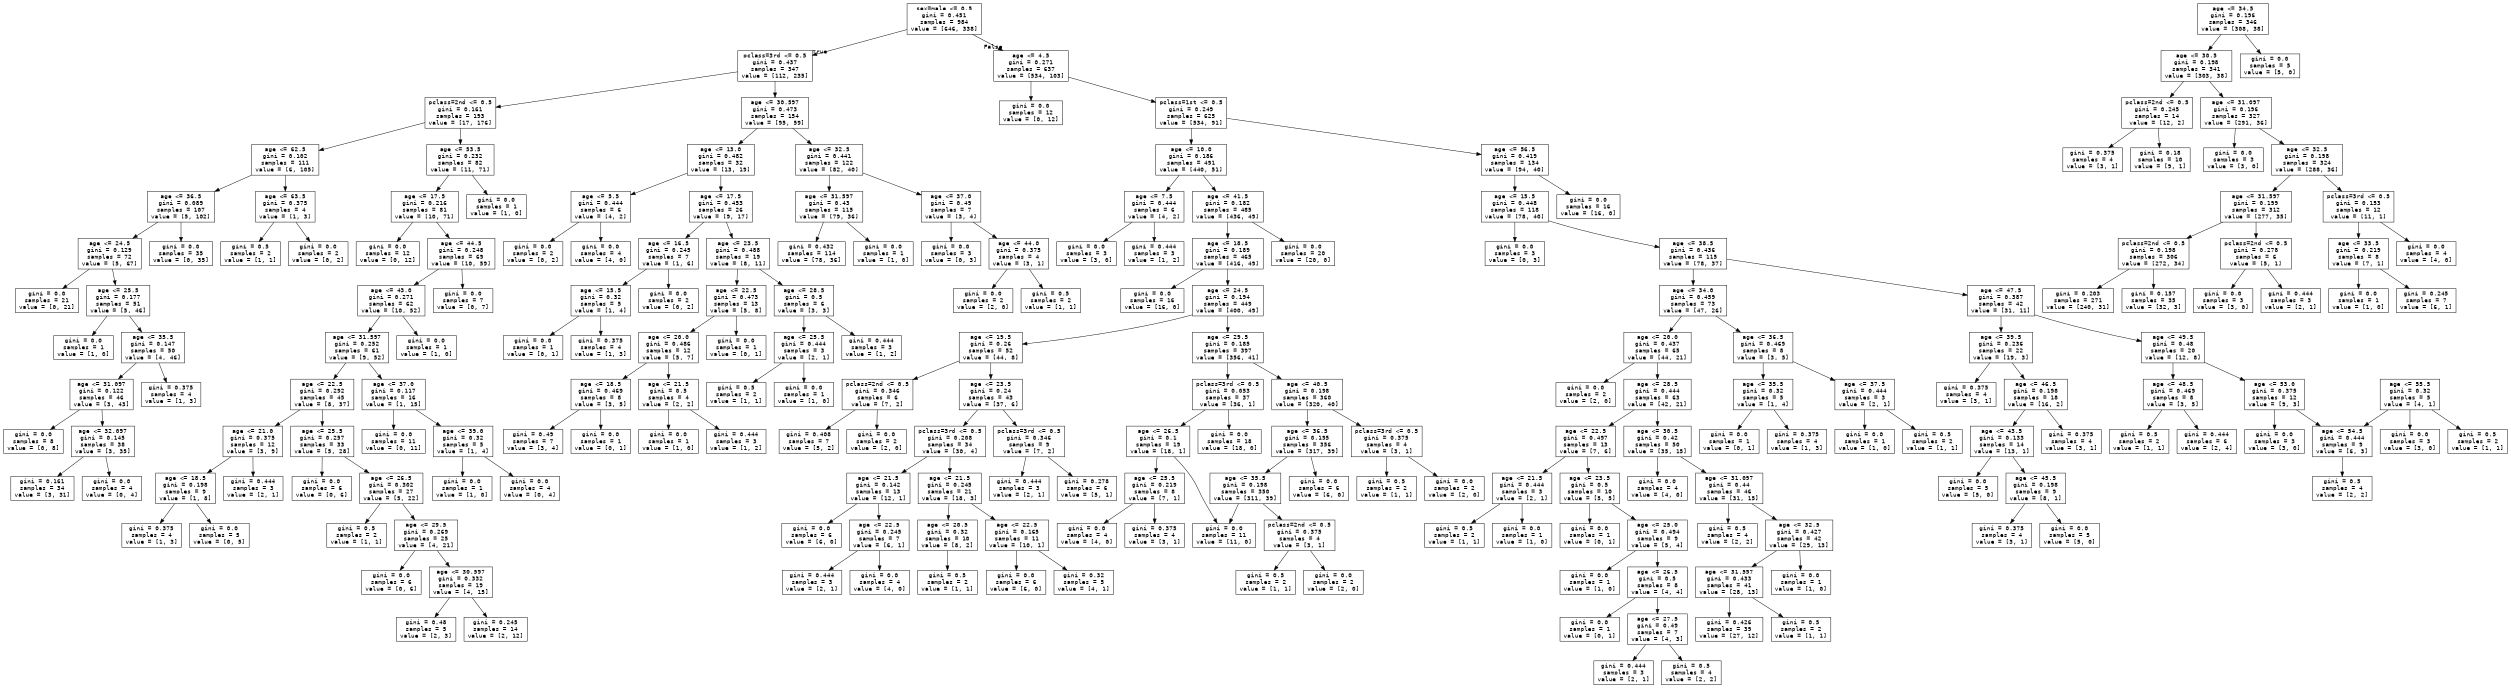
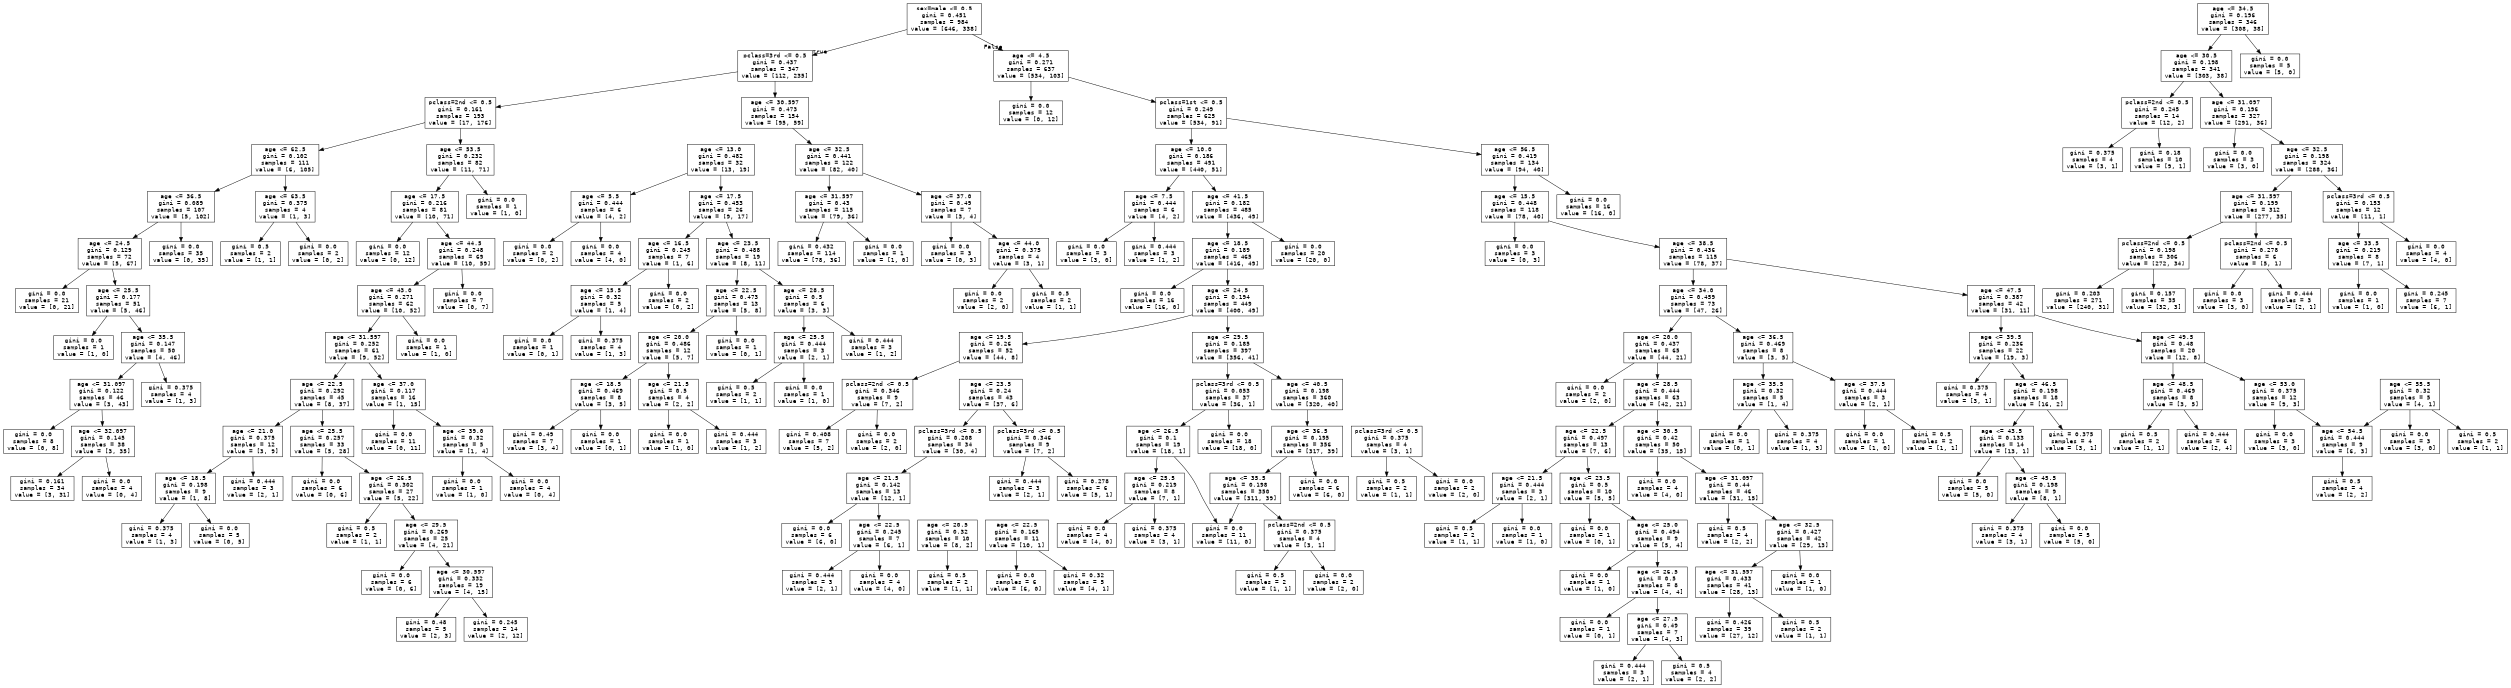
(750, 135) -> none
(991, 369) -> none
(878, 395) -> (878, 395)
(1345, 417) -> none
(950, 488) -> none
